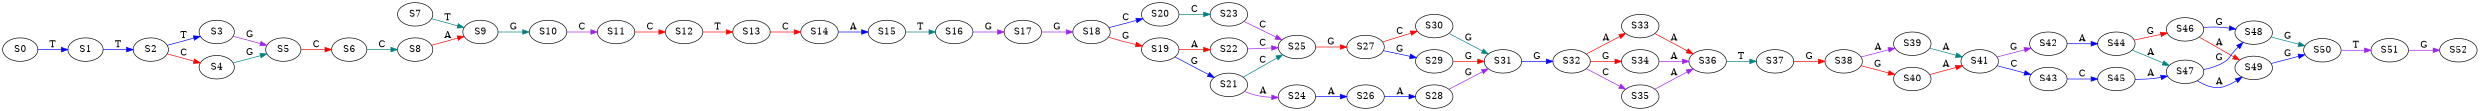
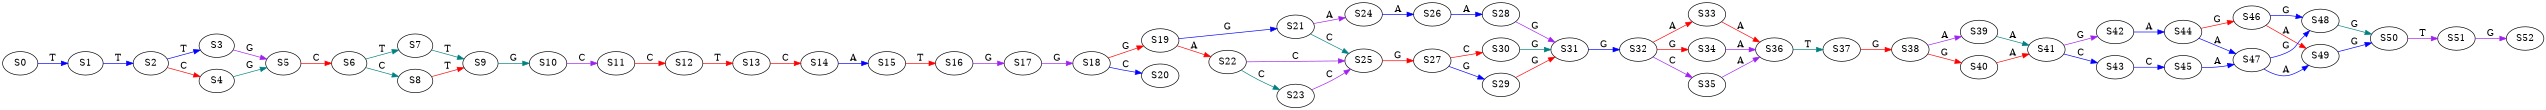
(1191, 14) -> (1257, 79)
(917, 32) -> (917, 63)
(448, 36) -> (448, 66)
none -> (379, 55)
(2147, 56) -> (2214, 45)
